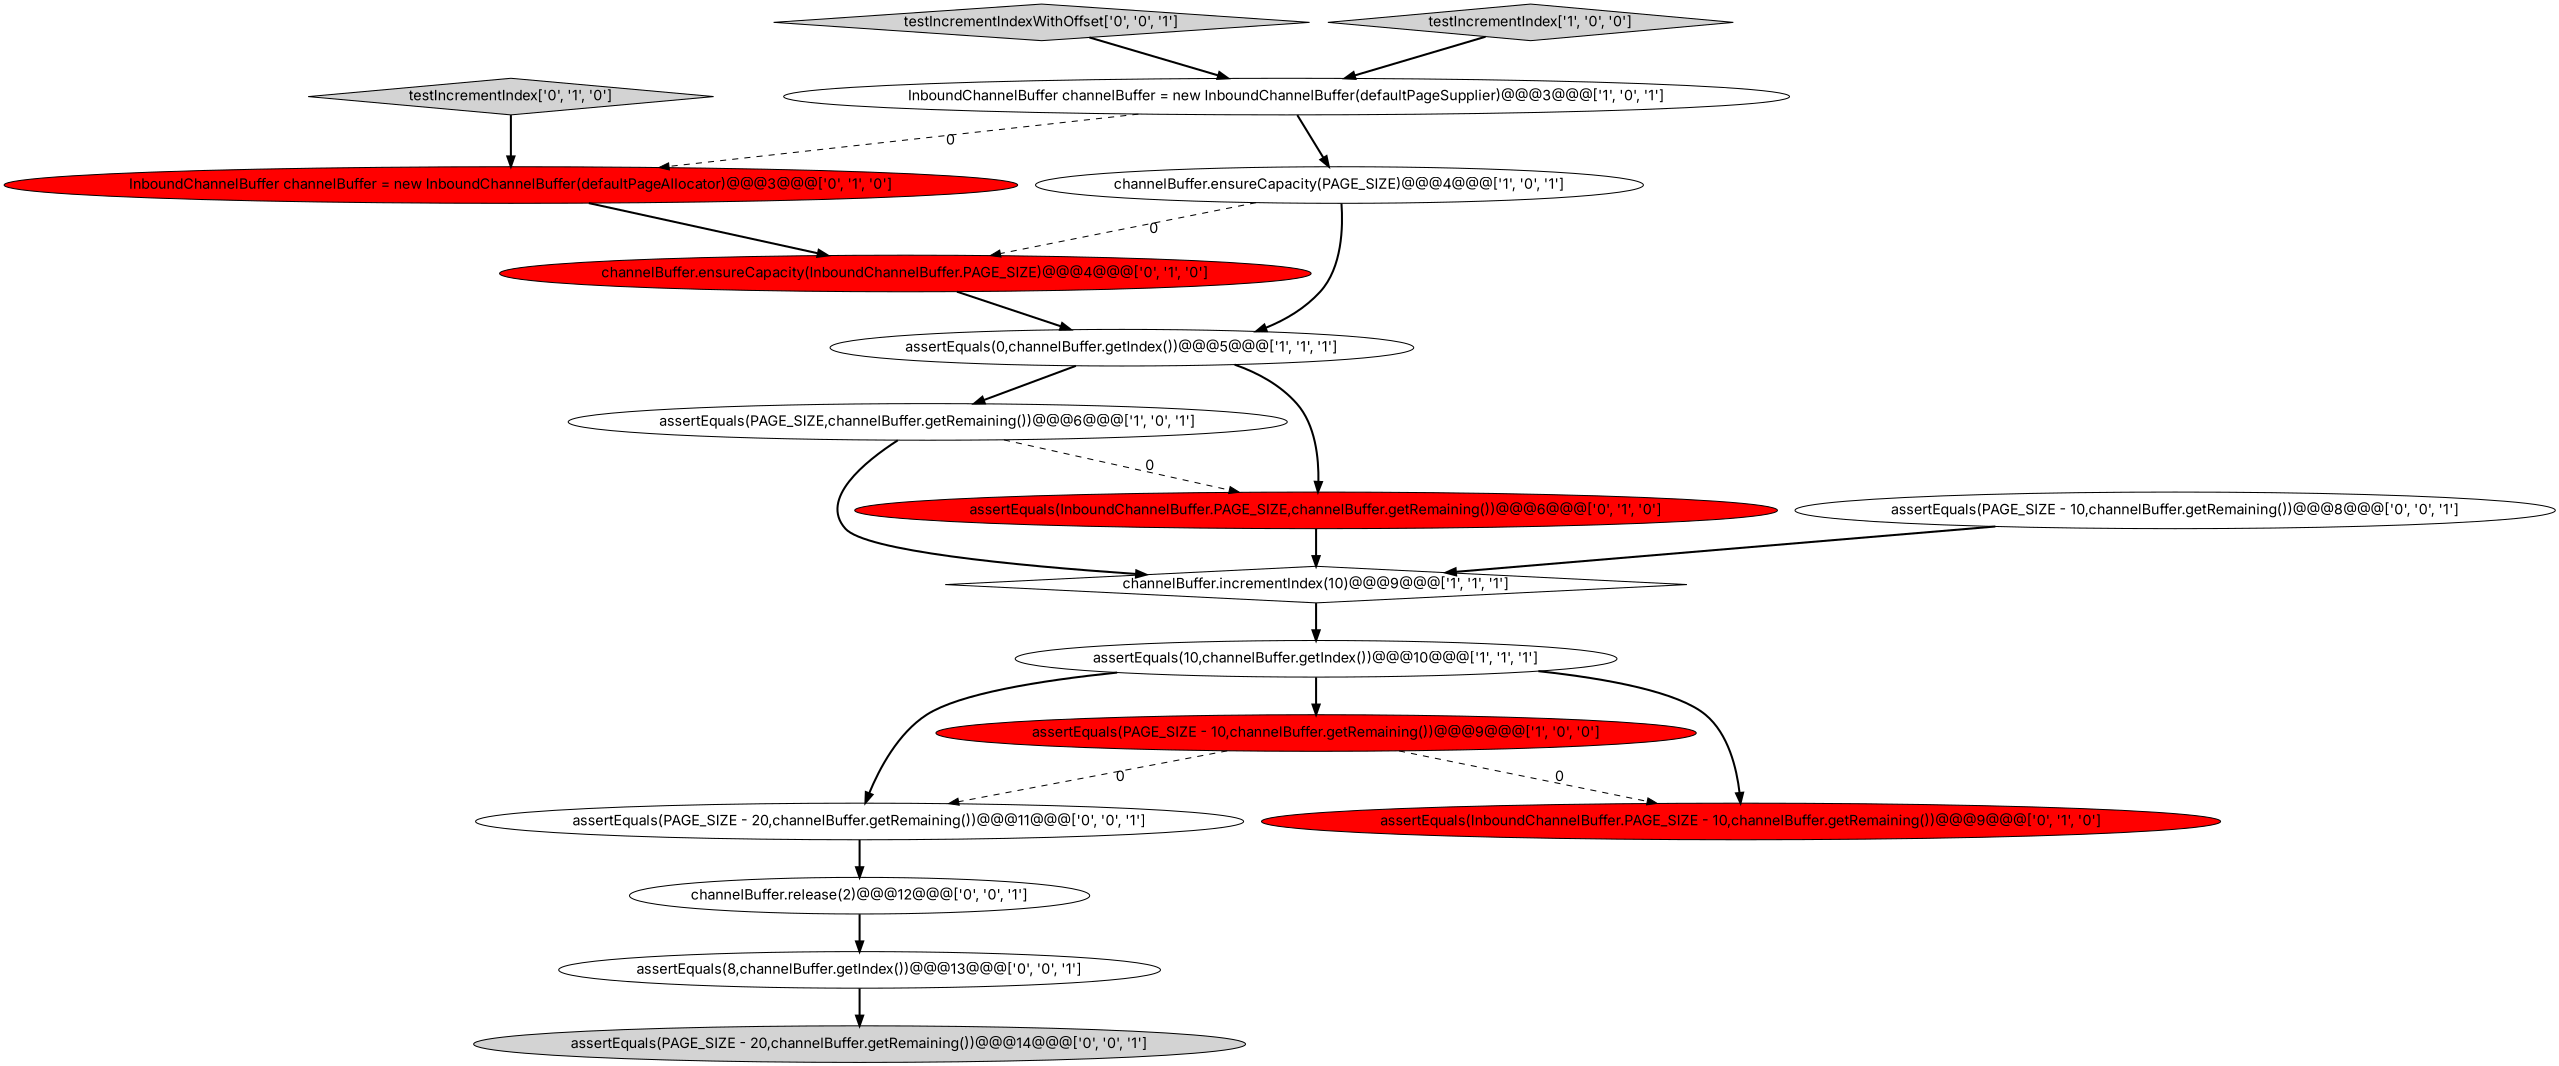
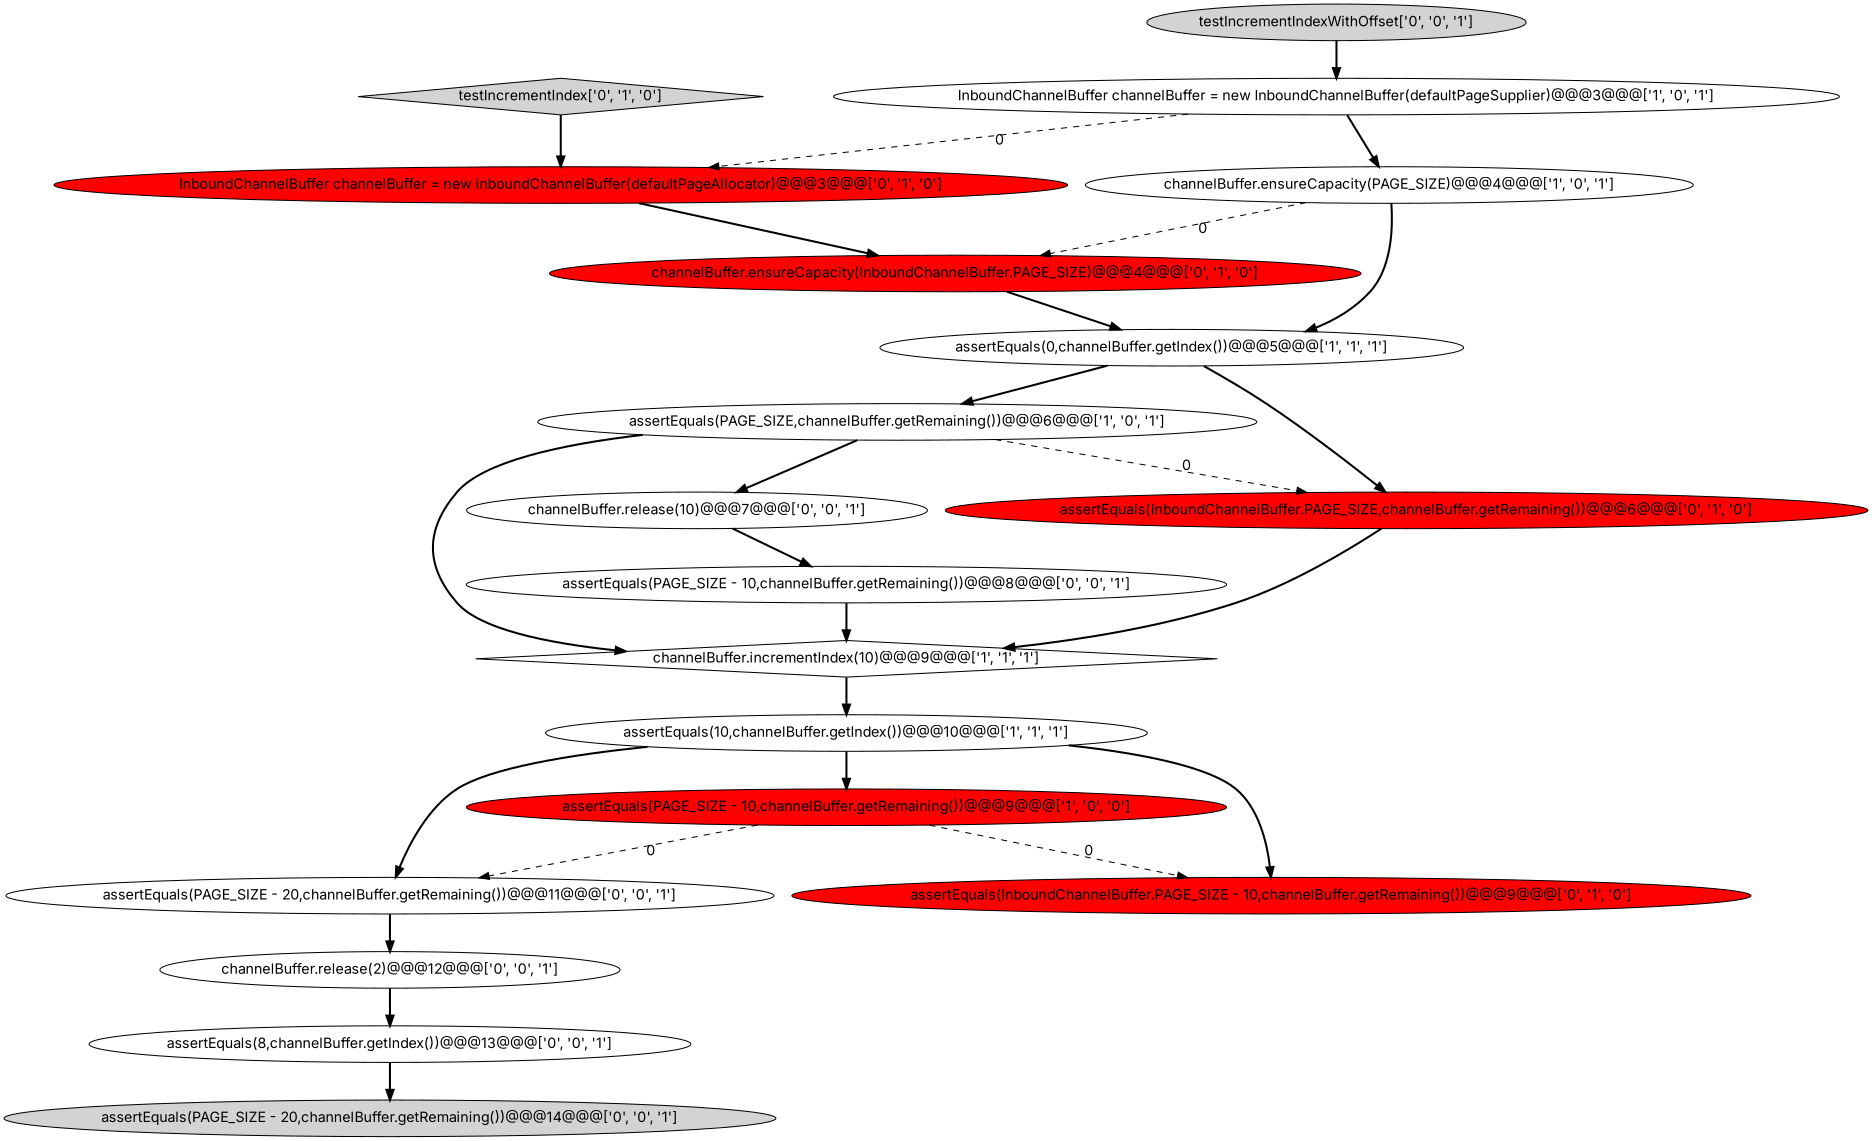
(1042, 22) -> (1337, 22)
(1531, 22) -> none
none -> (697, 510)
